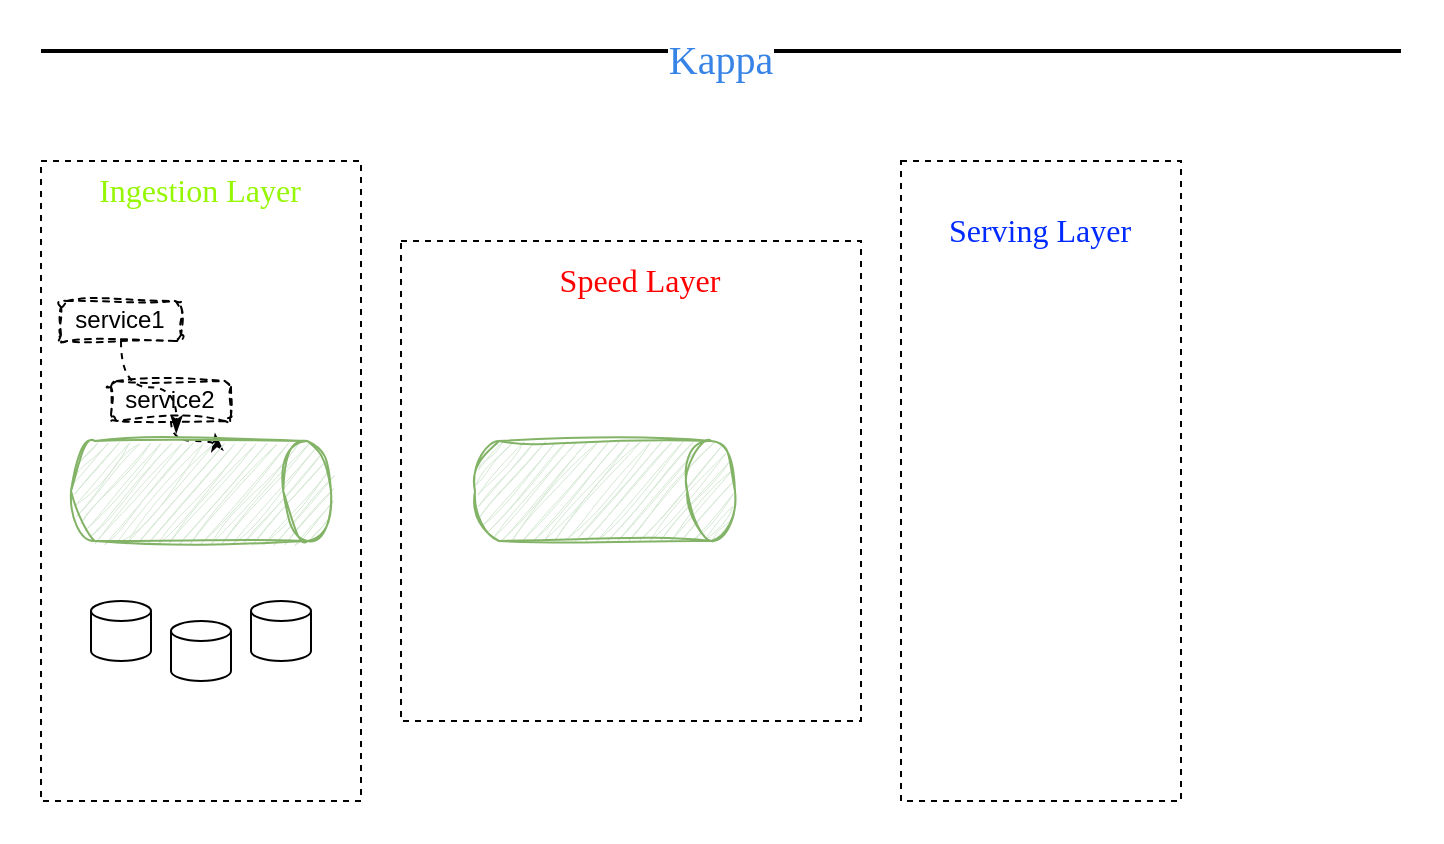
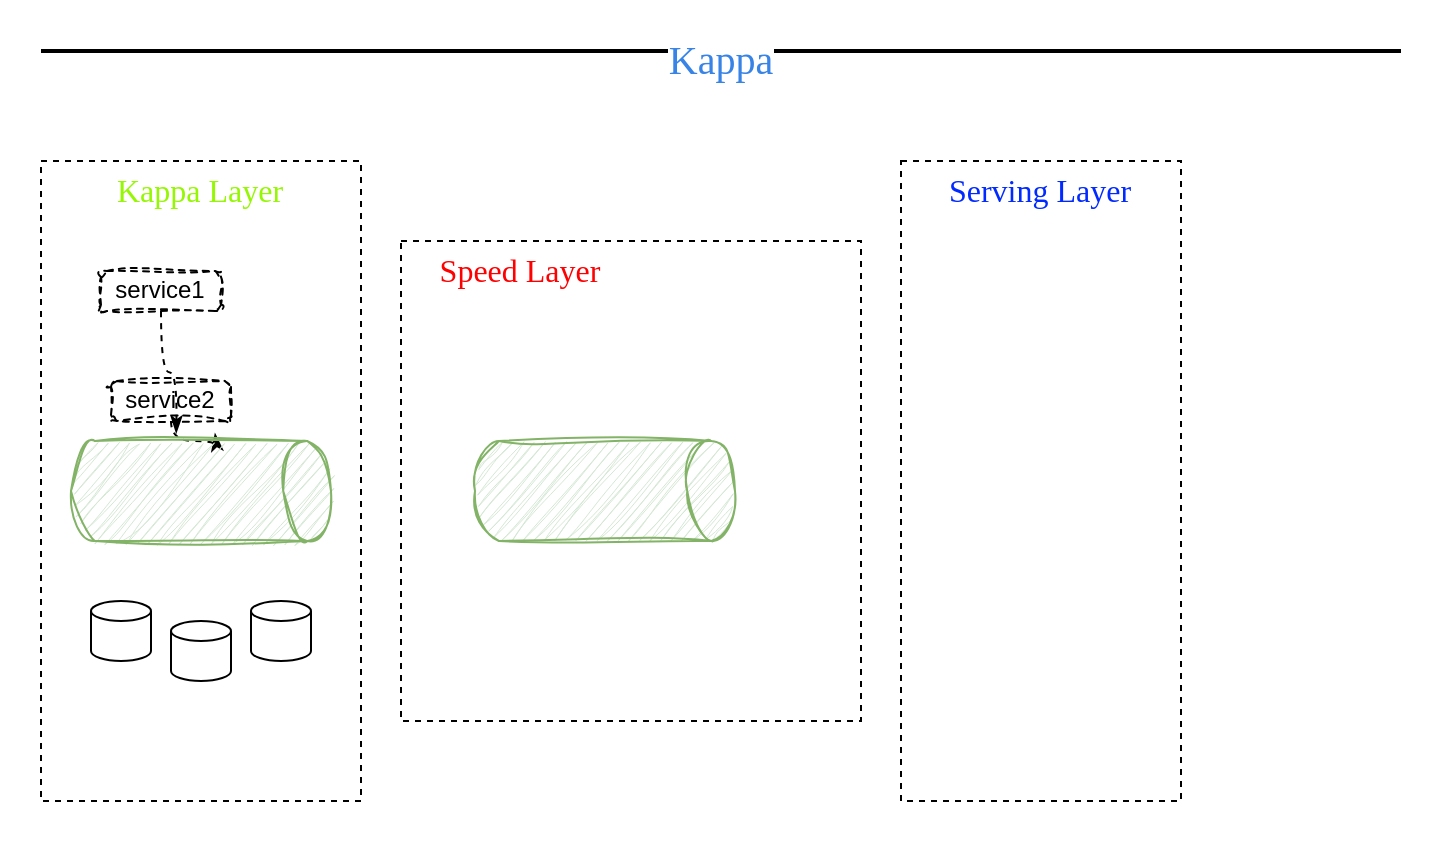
(201, 191) -> (201, 191)
(1041, 231) -> (1041, 191)
(641, 281) -> (521, 271)
(121, 321) -> (161, 291)
